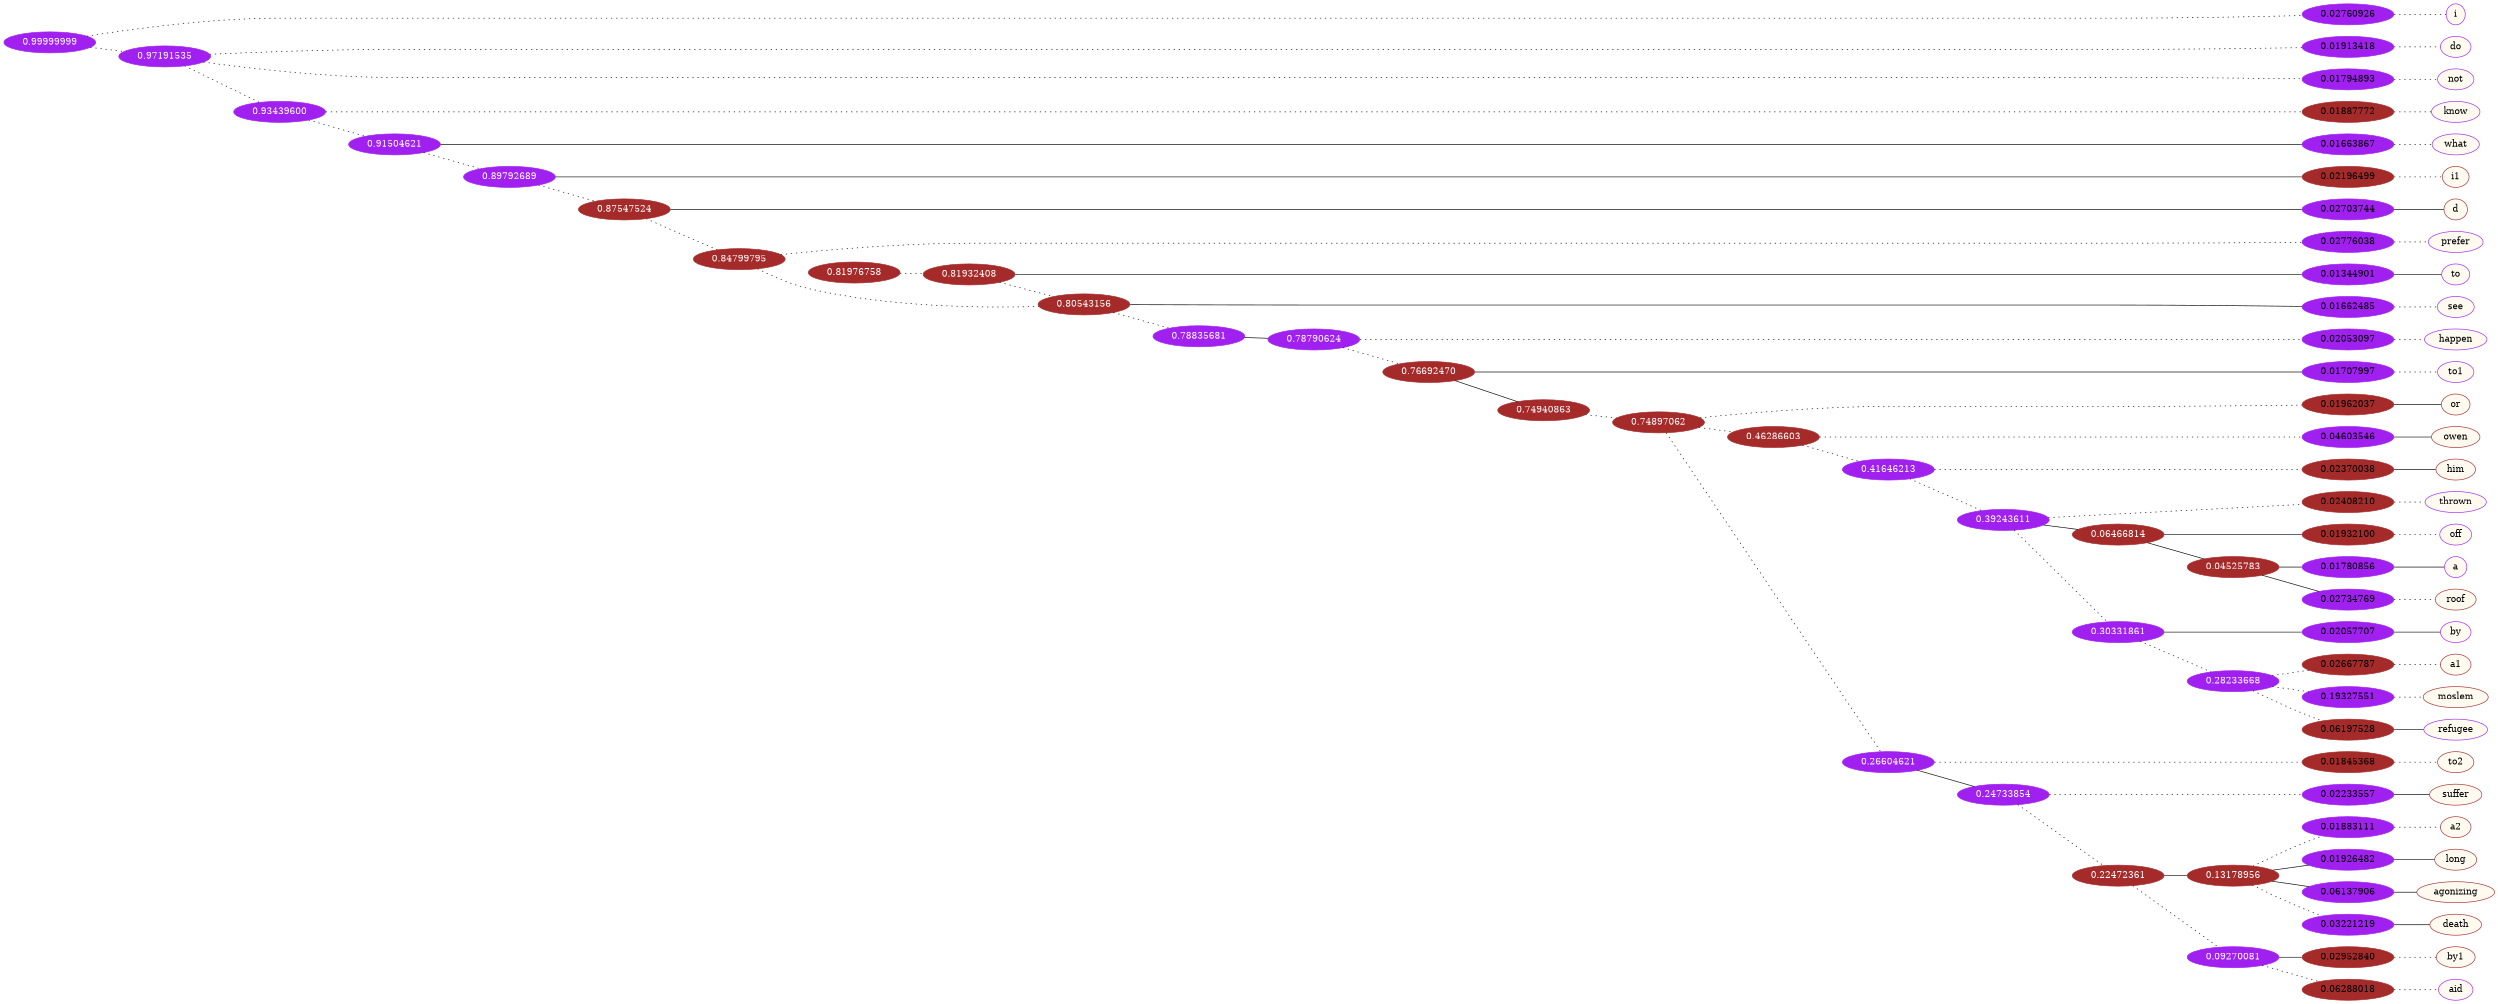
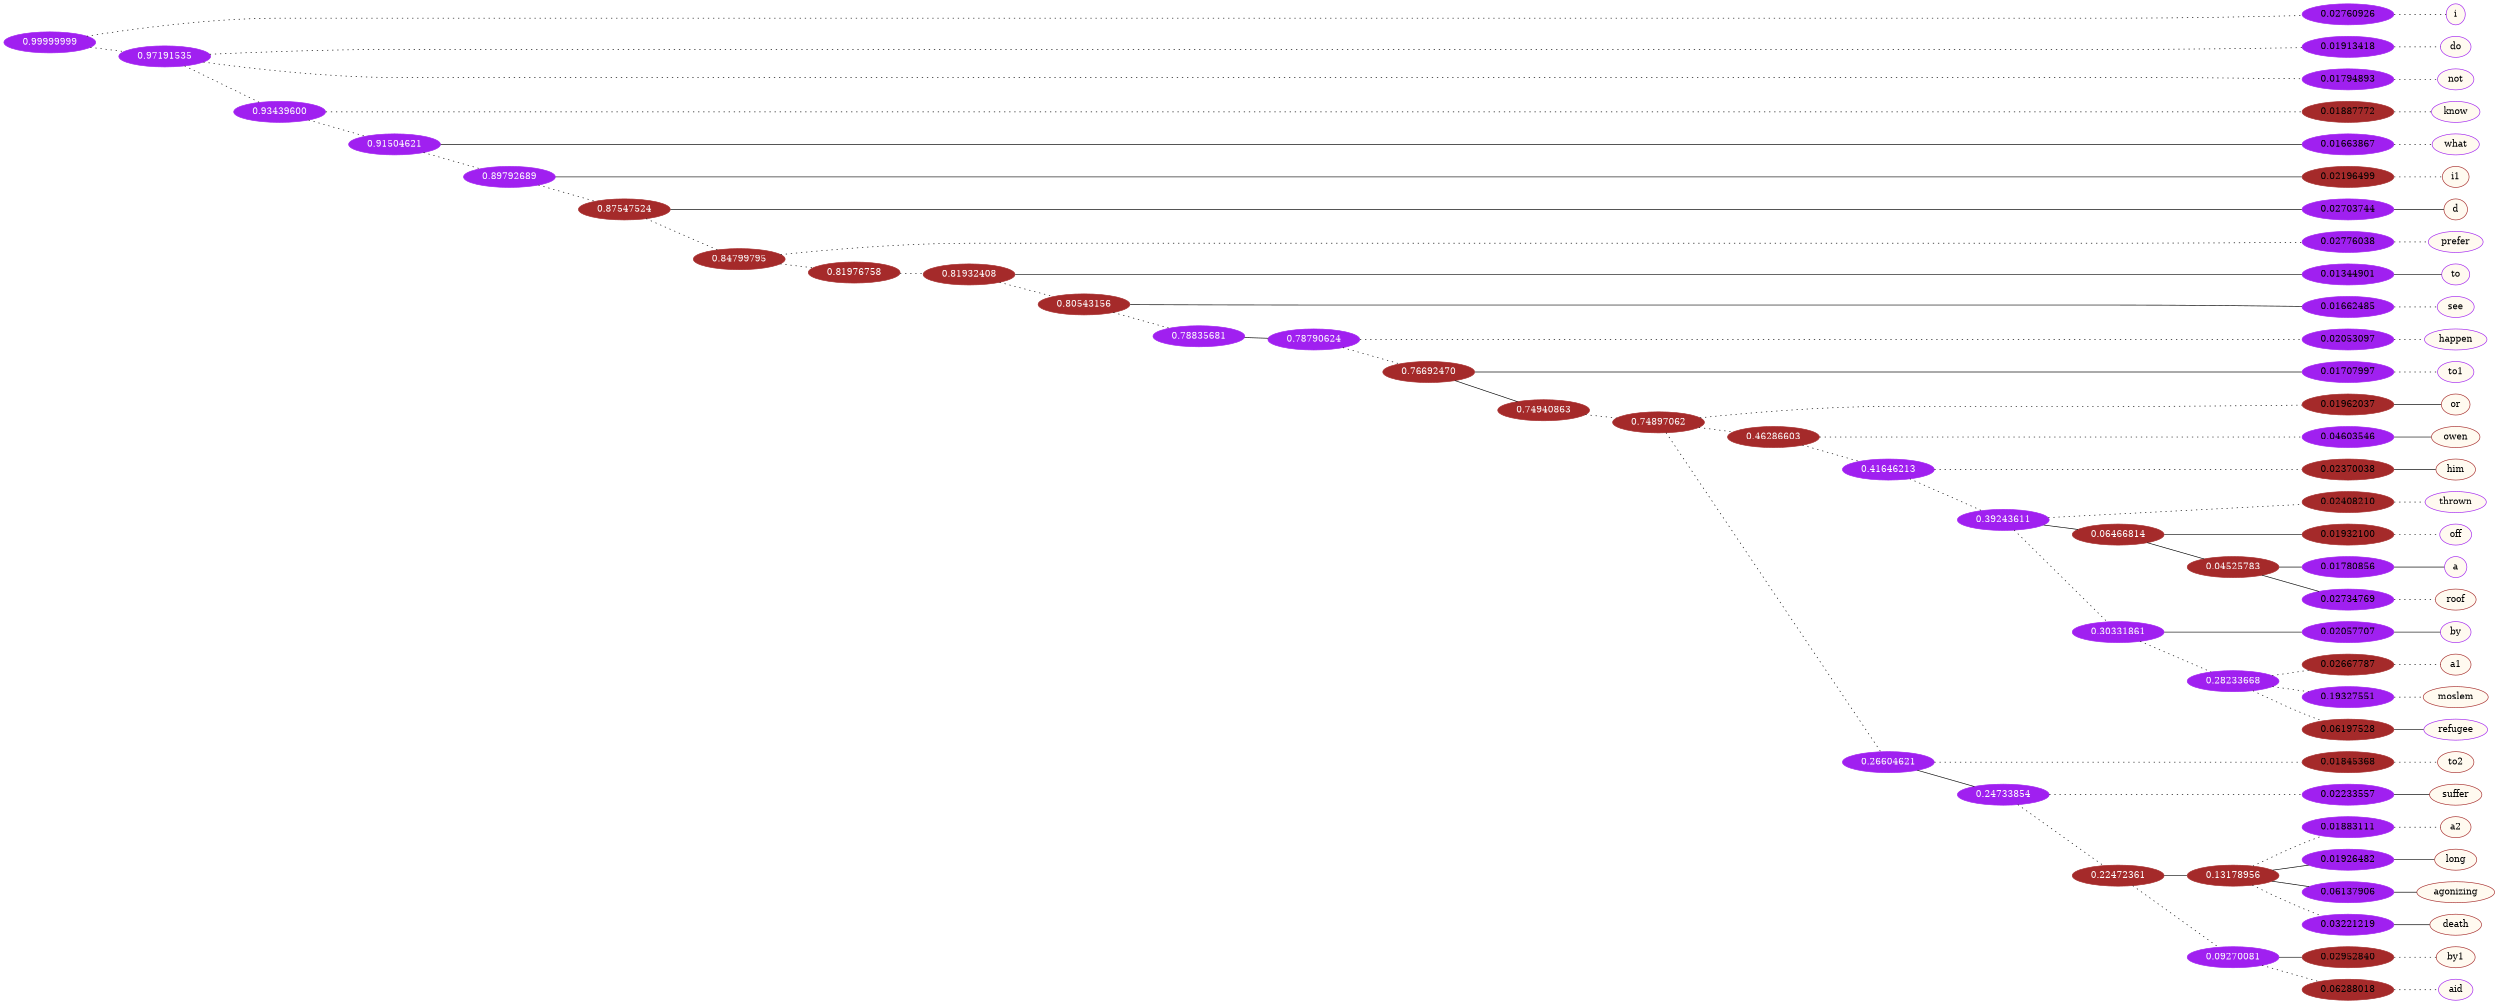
(896, 302) -> (797, 266)
